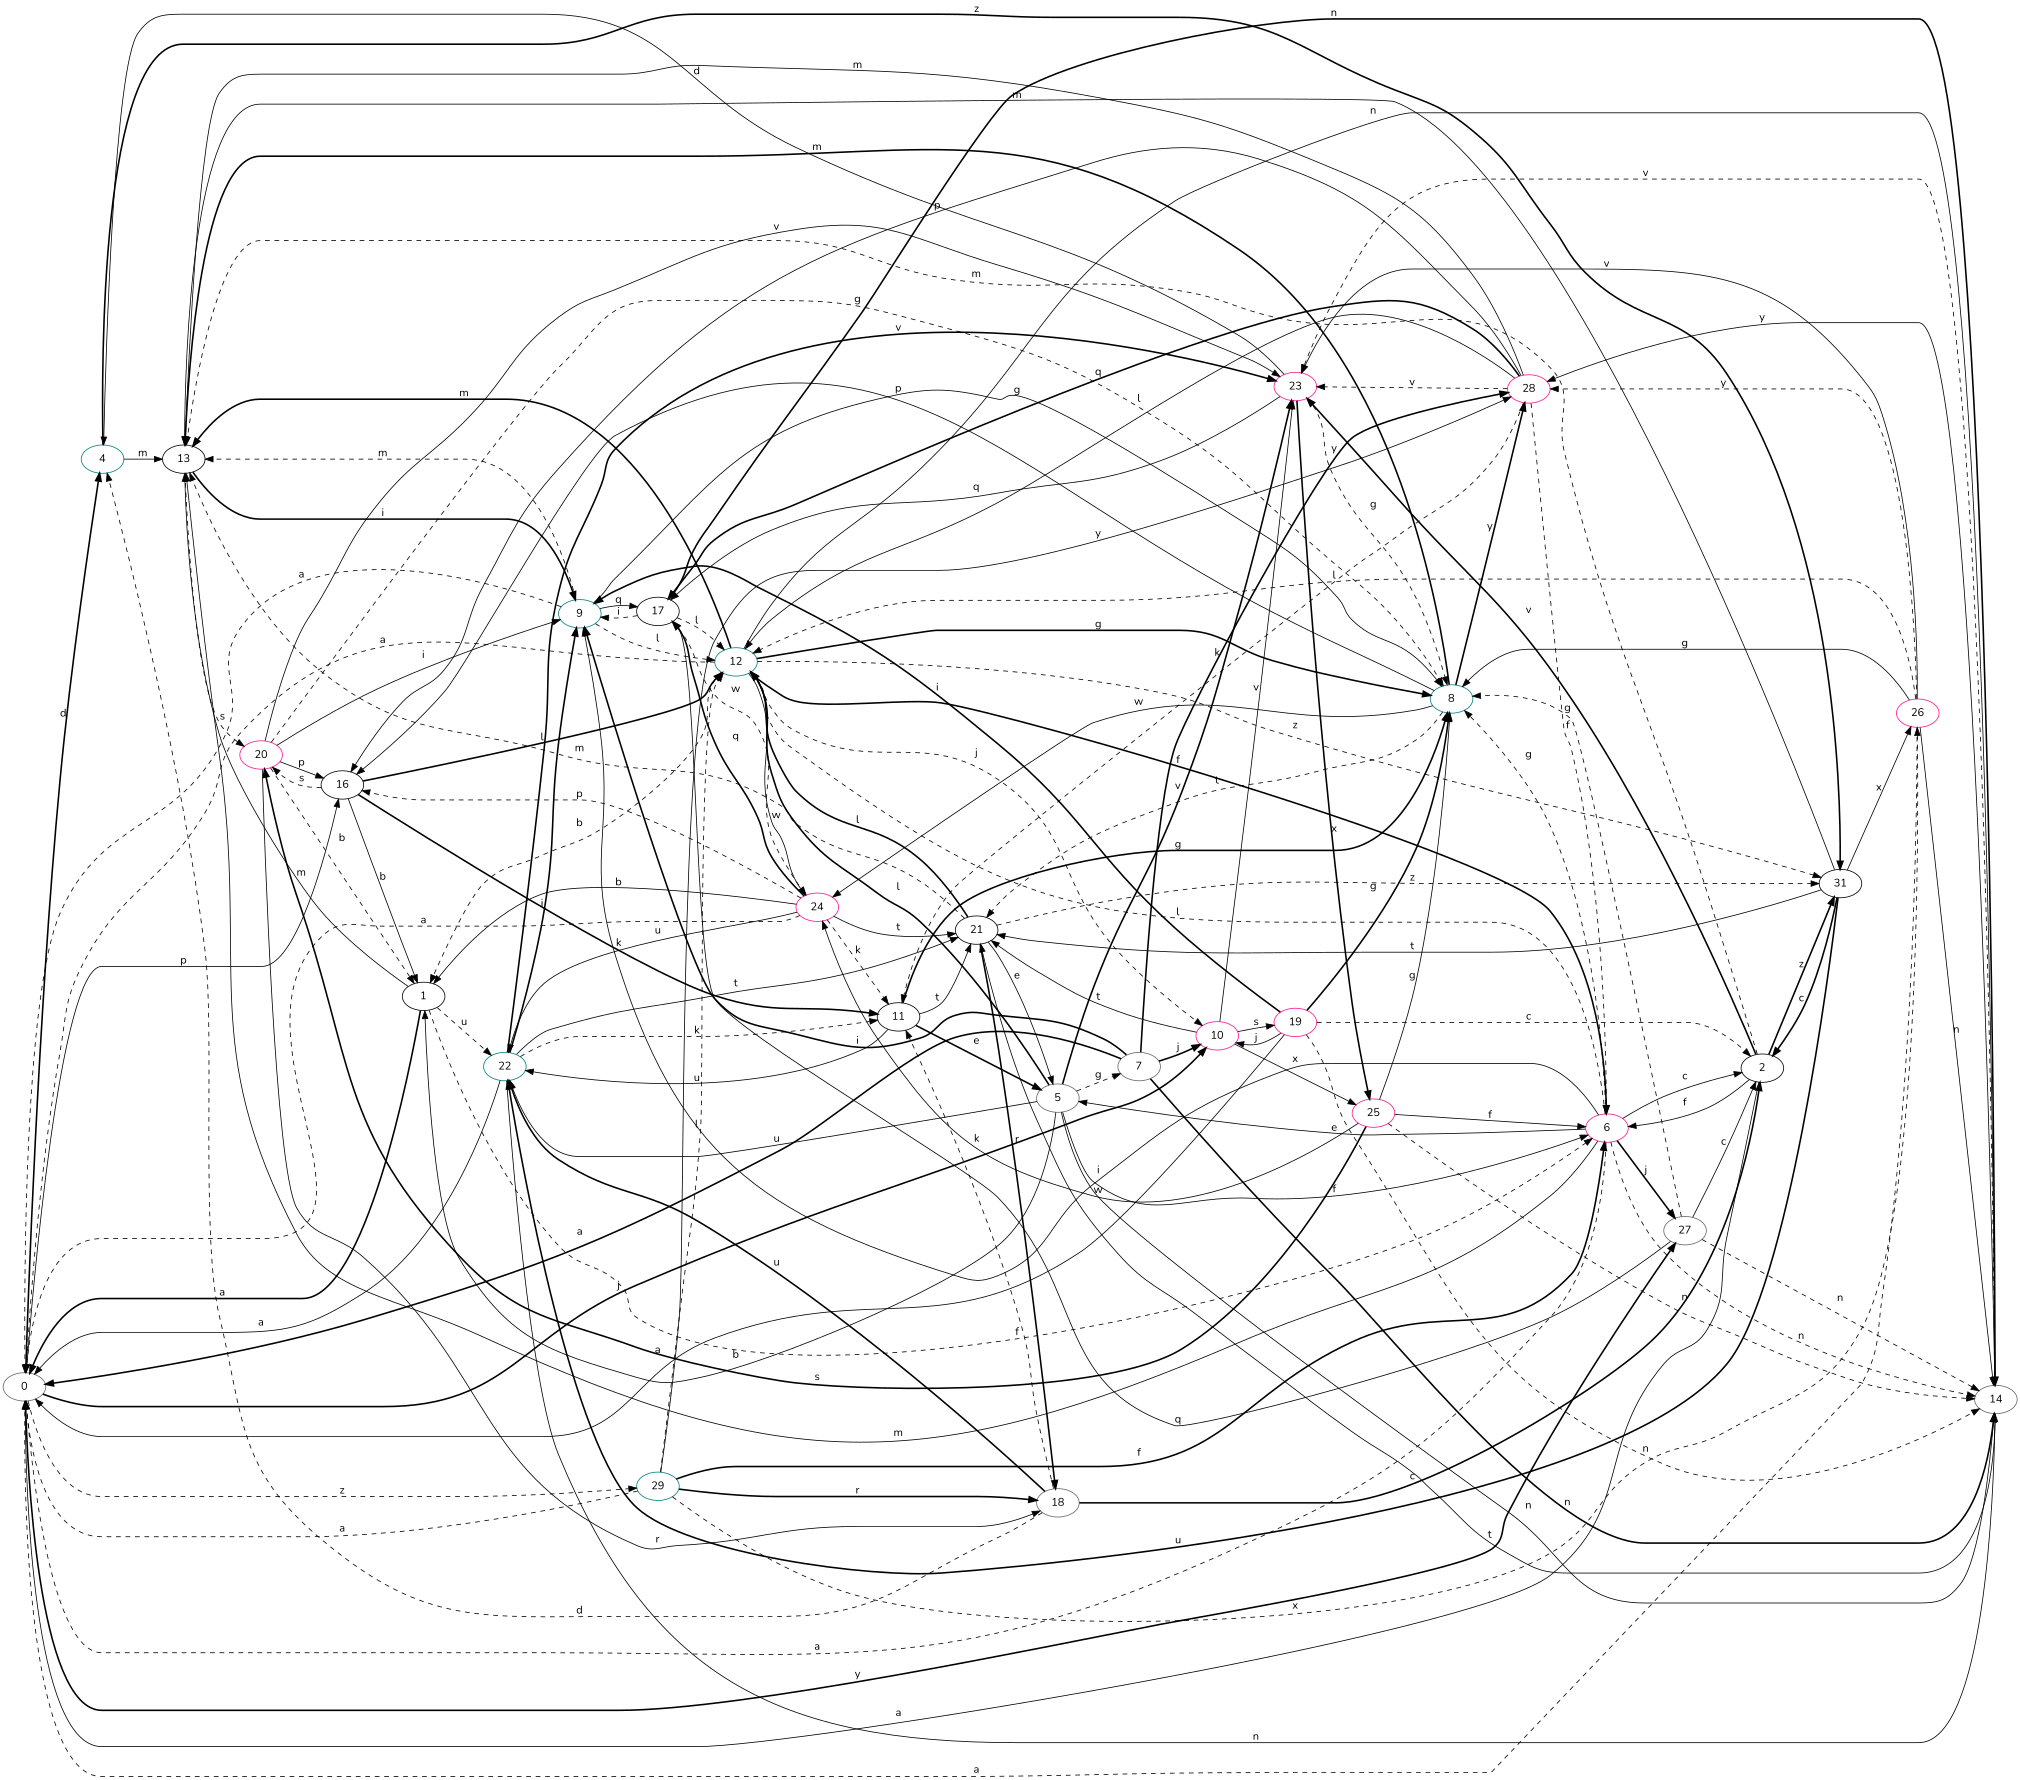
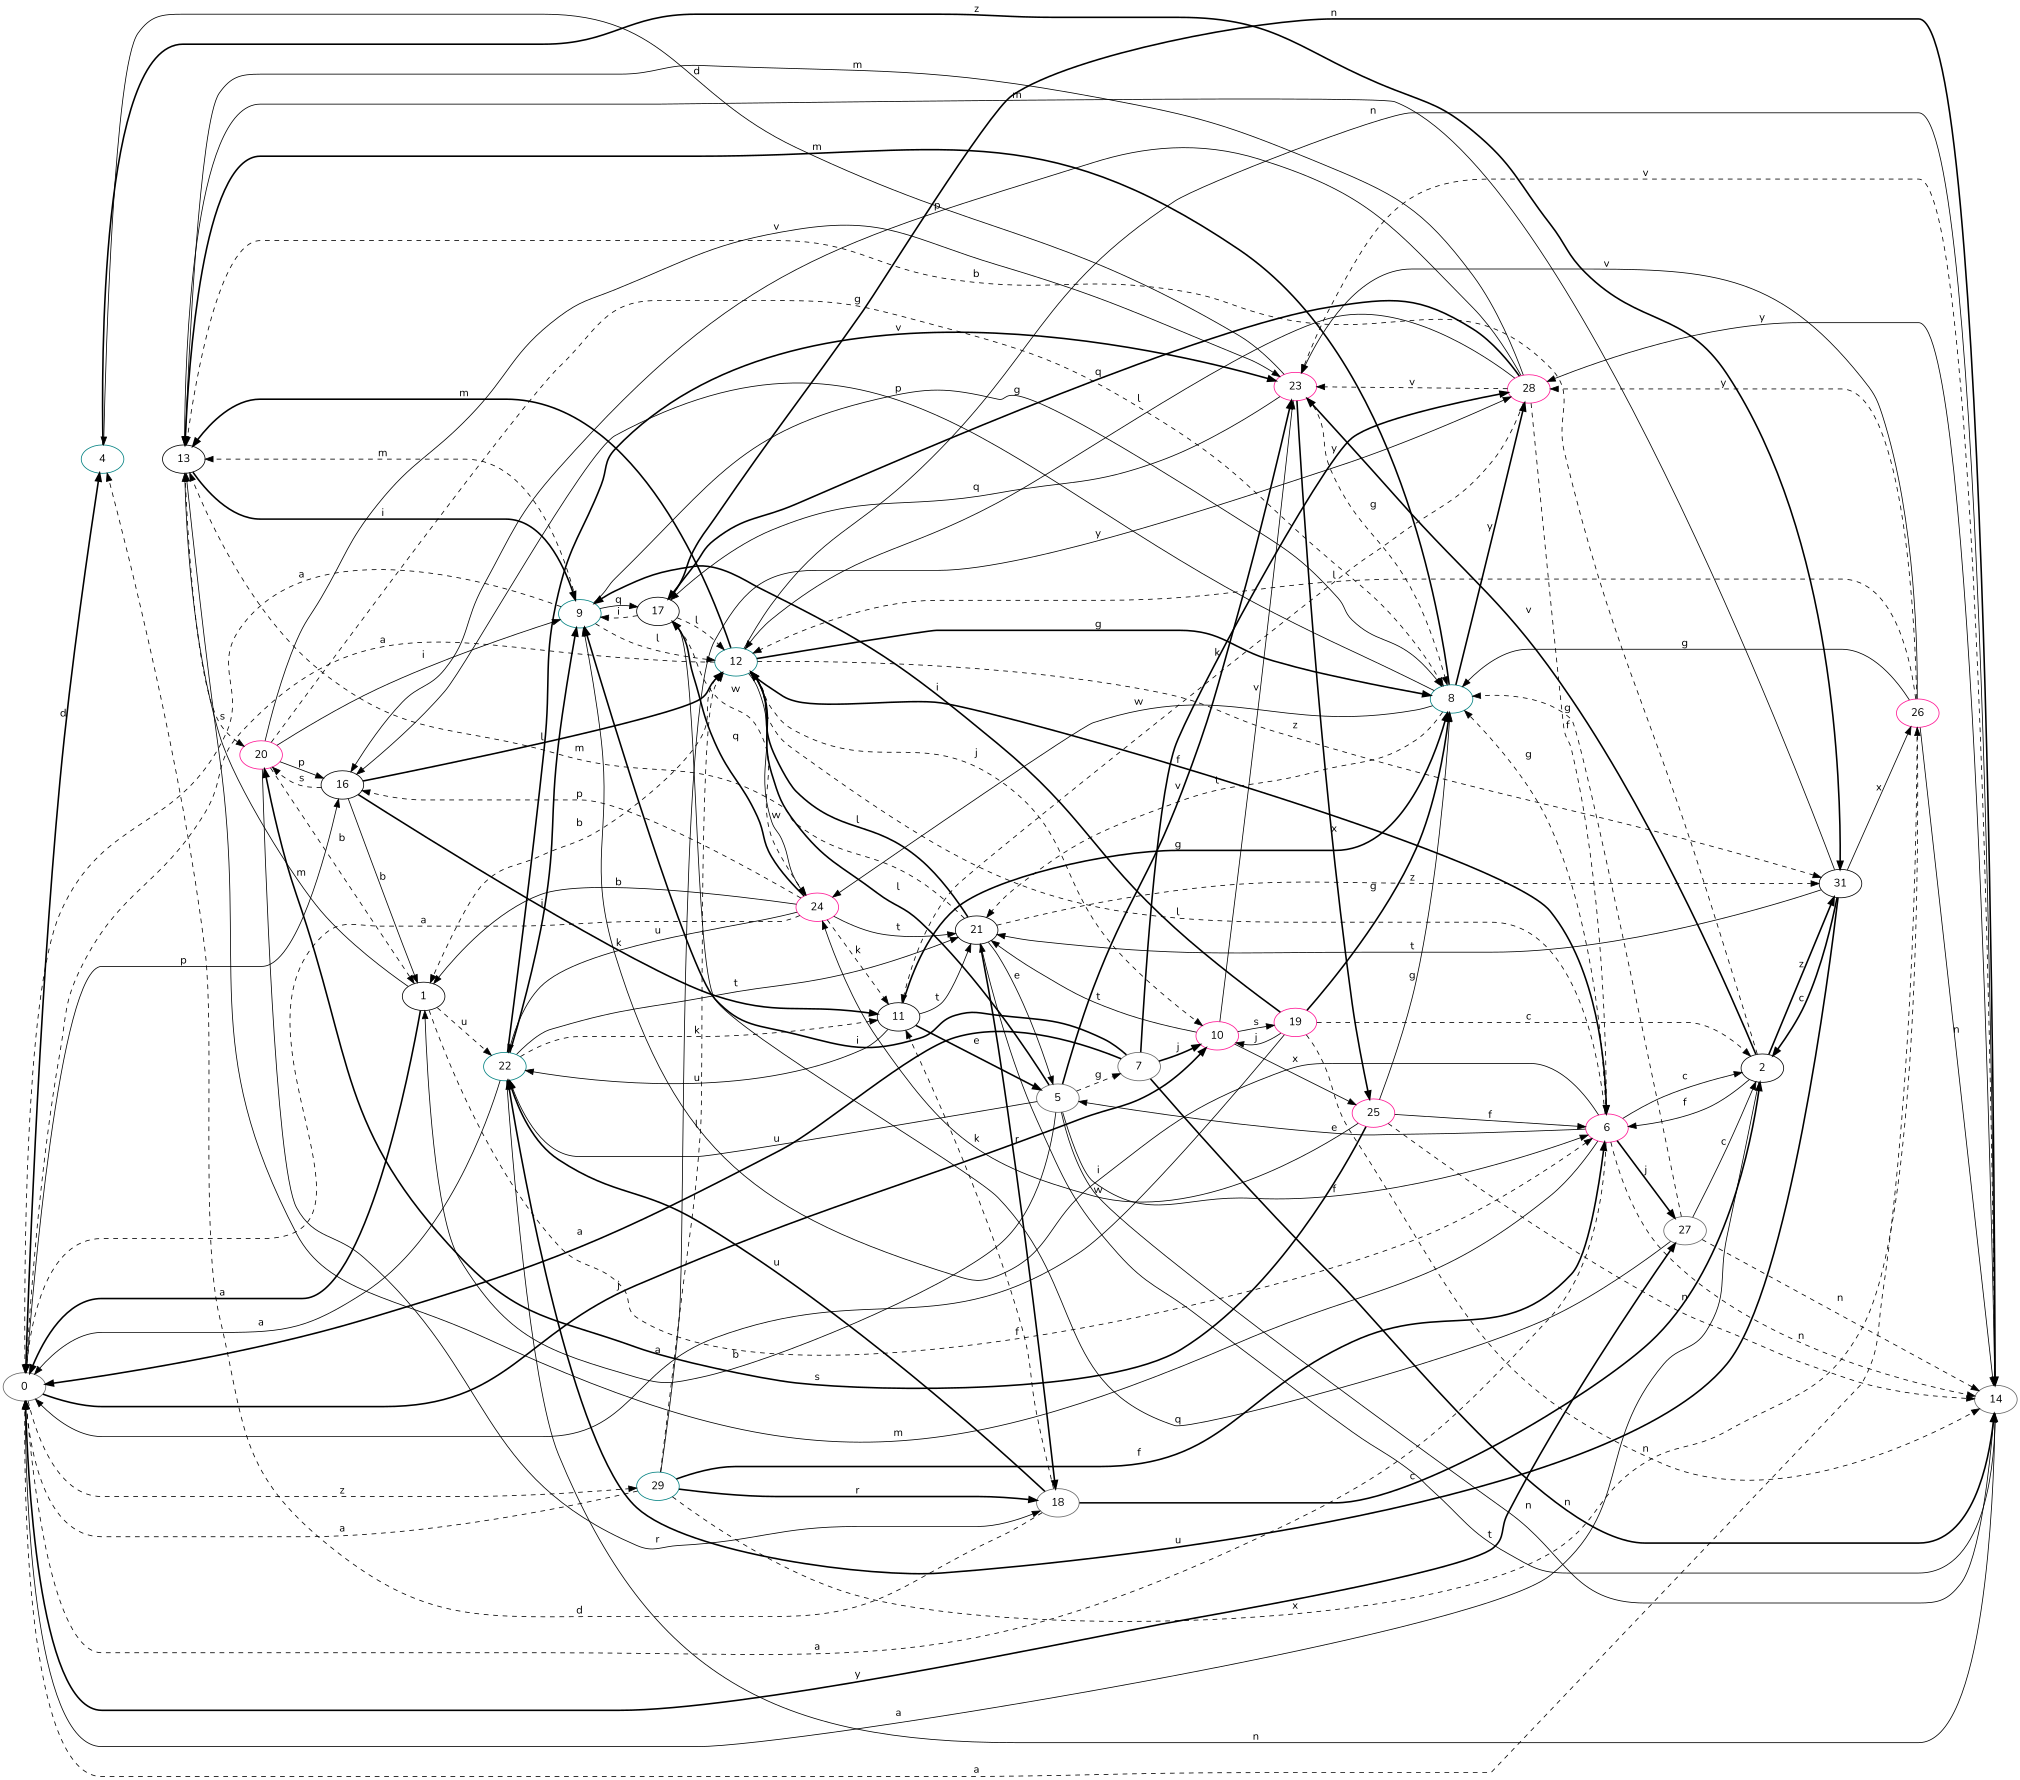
(977, 274) -> (977, 274)
(139, 459) -> none
